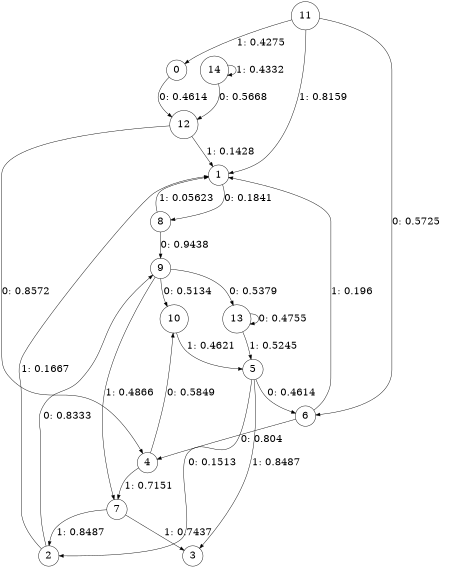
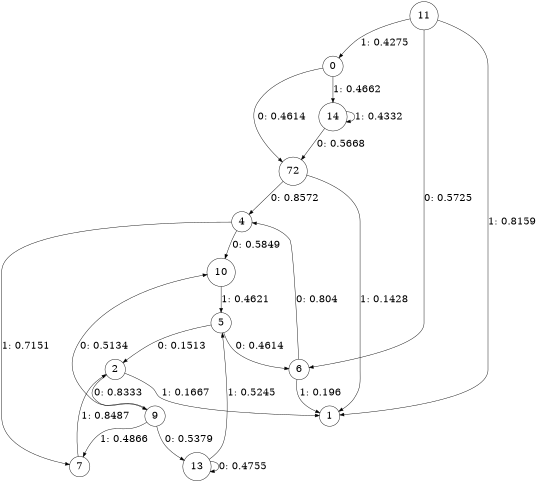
none -> (333, 87)
(184, 125) -> (293, 171)
(161, 222) -> none
(193, 556) -> none
